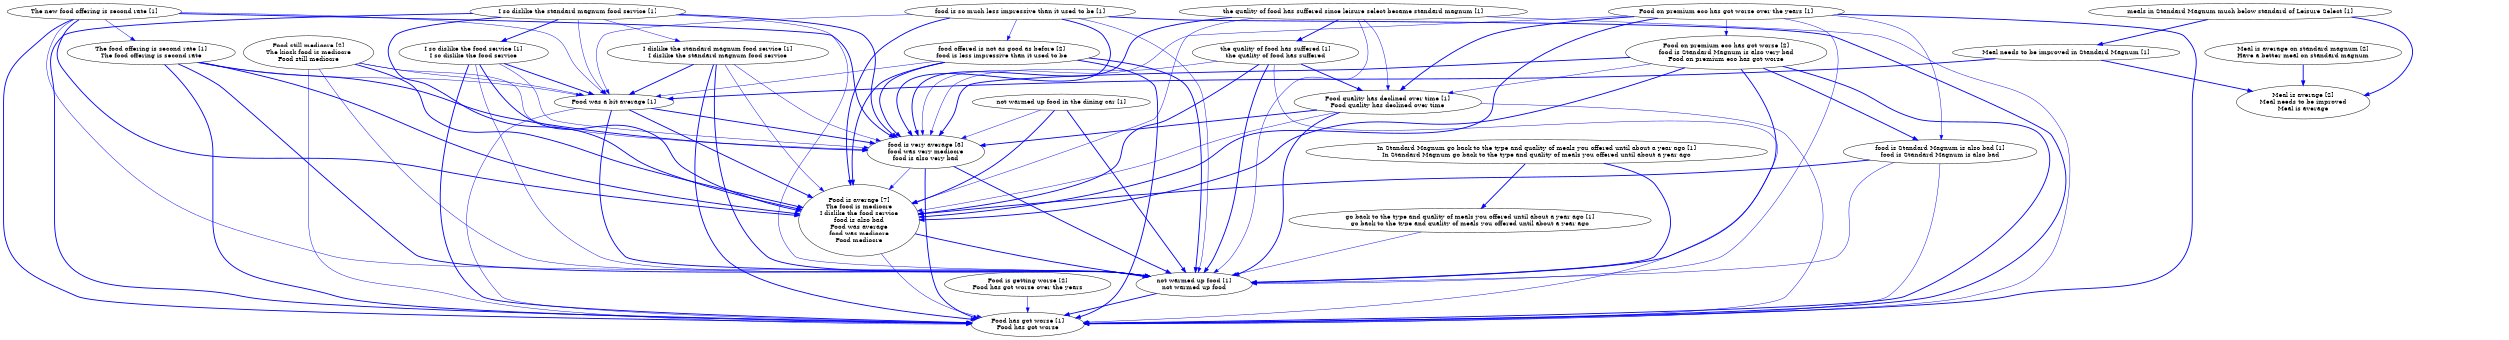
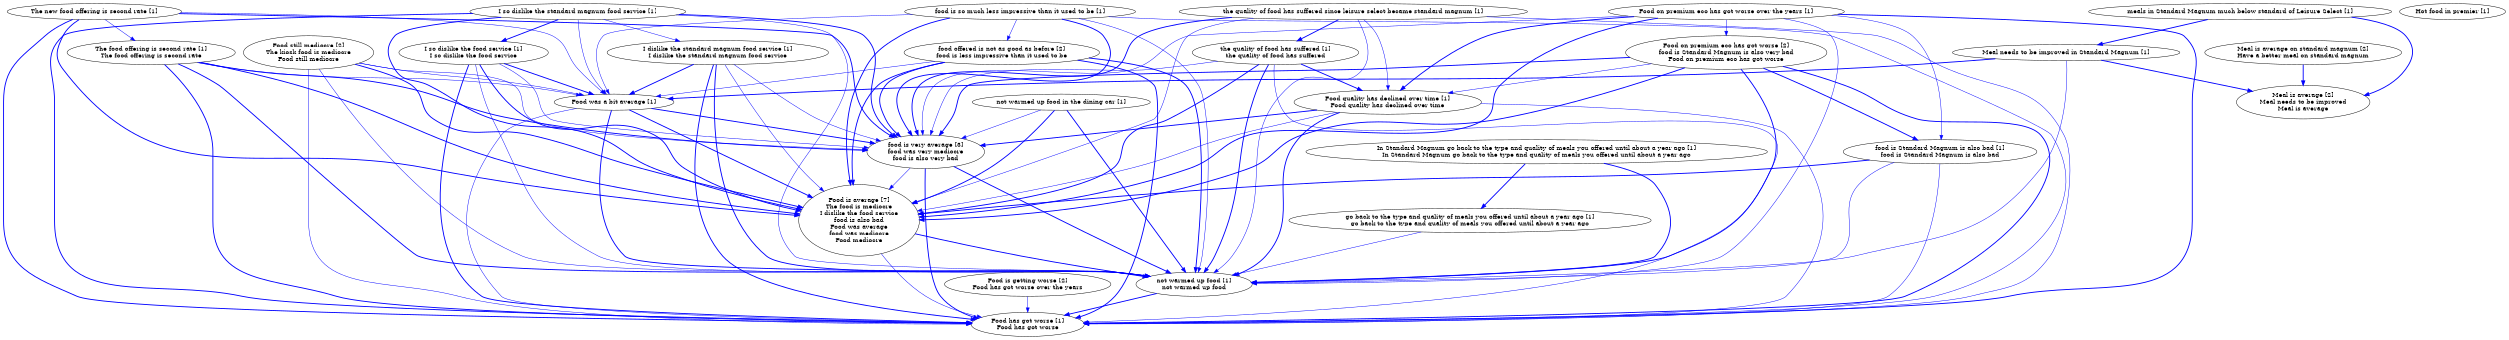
none -> (2453, 12)
(2065, 191) -> (2065, 191)
(439, 265) -> (1856, 256)
